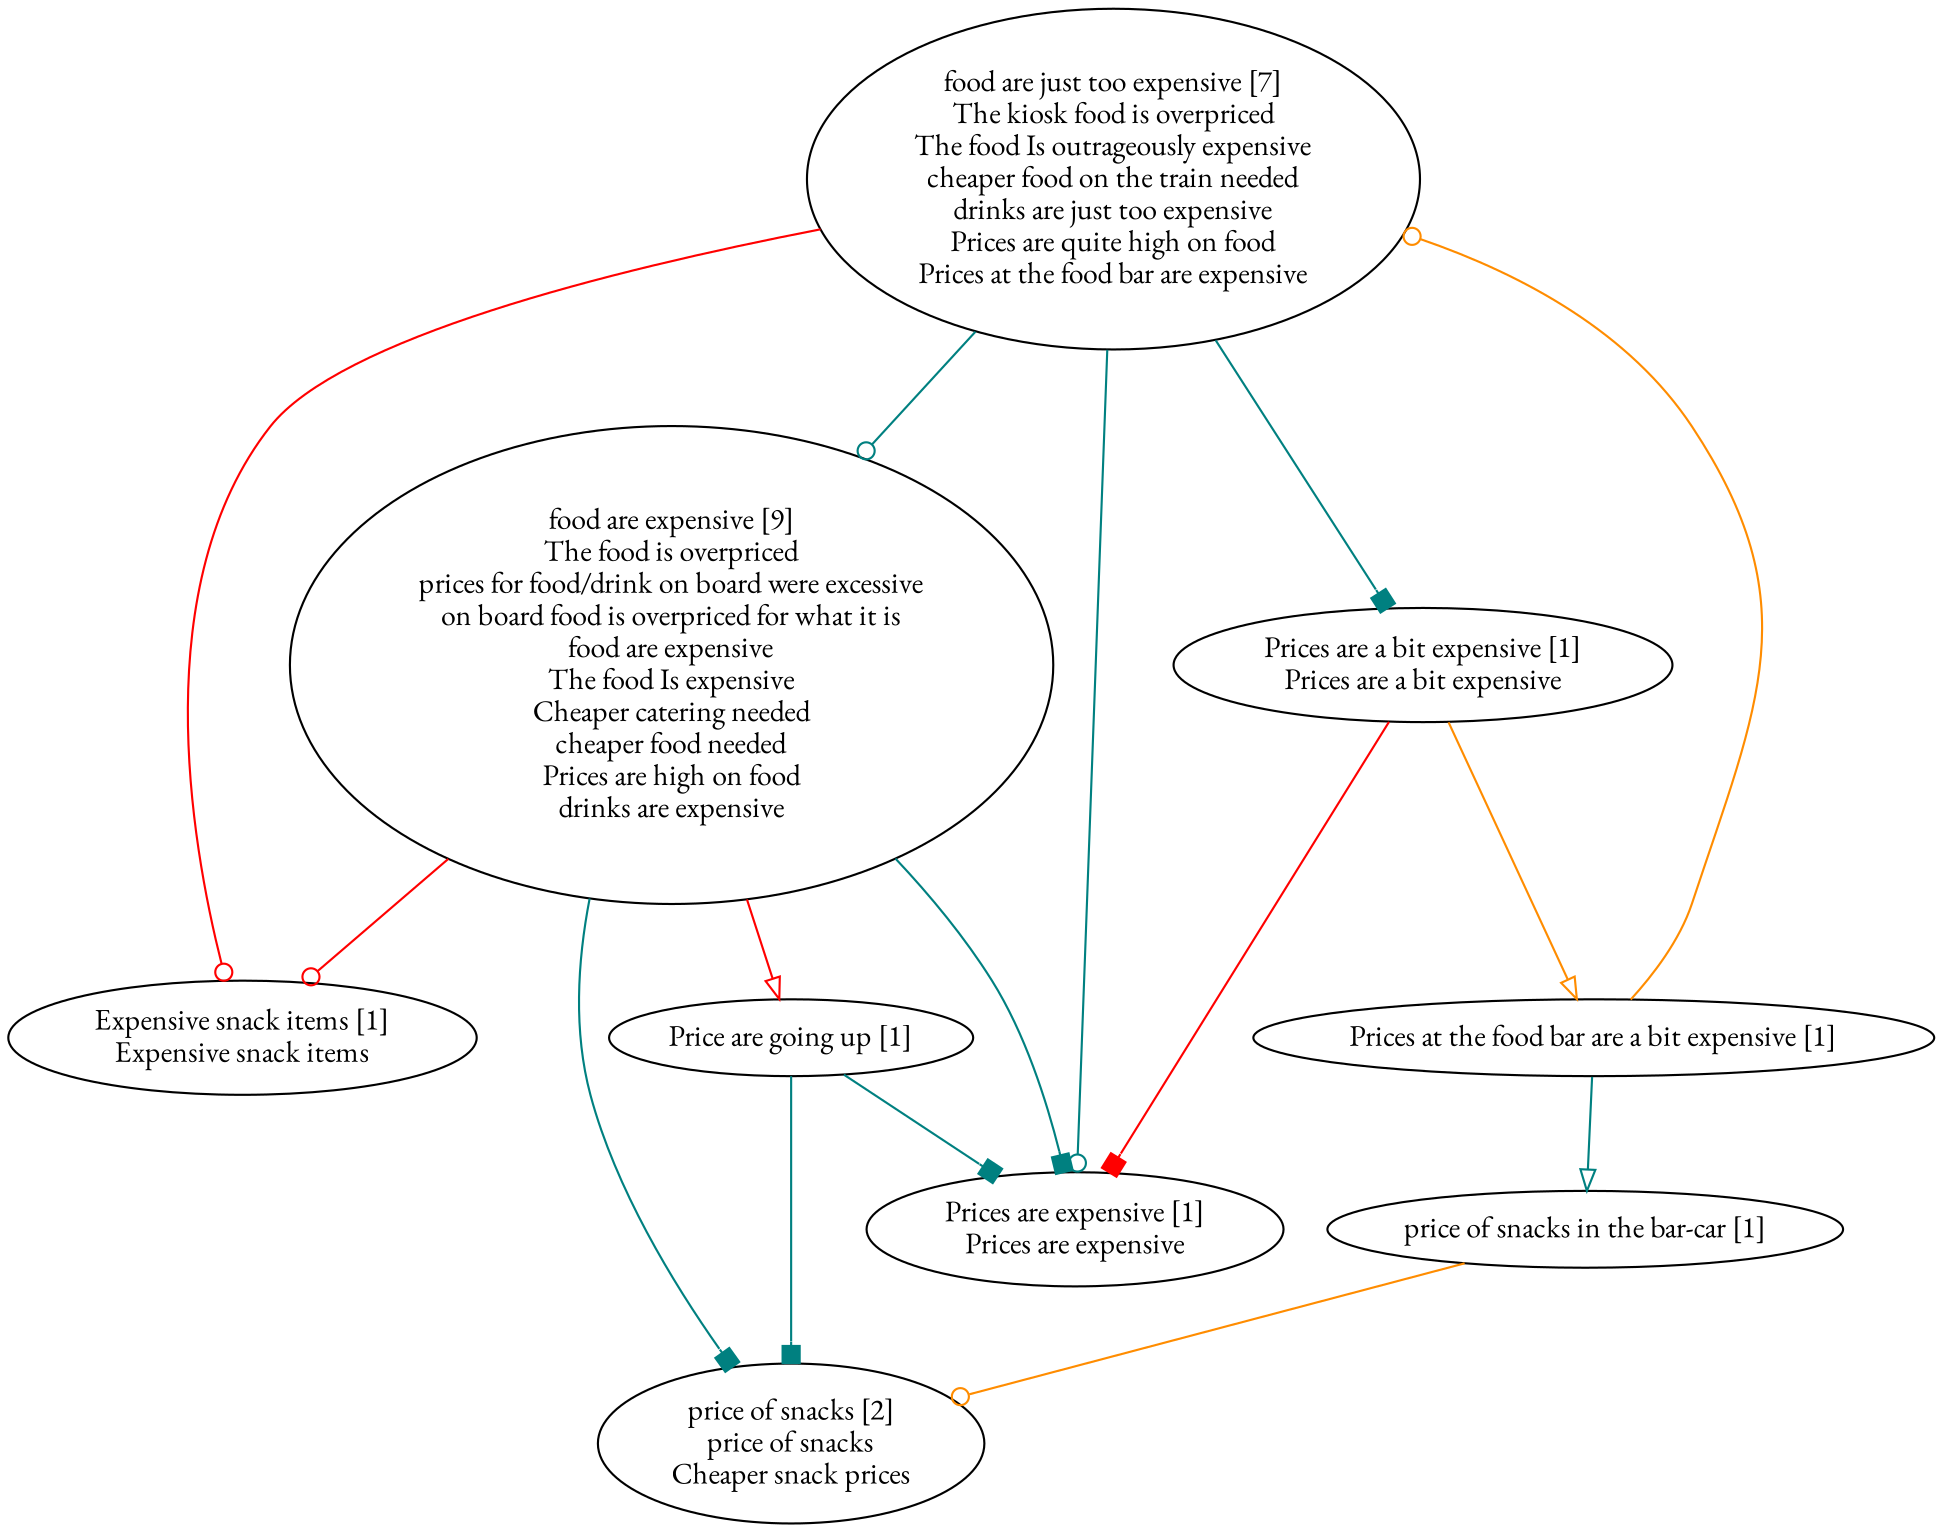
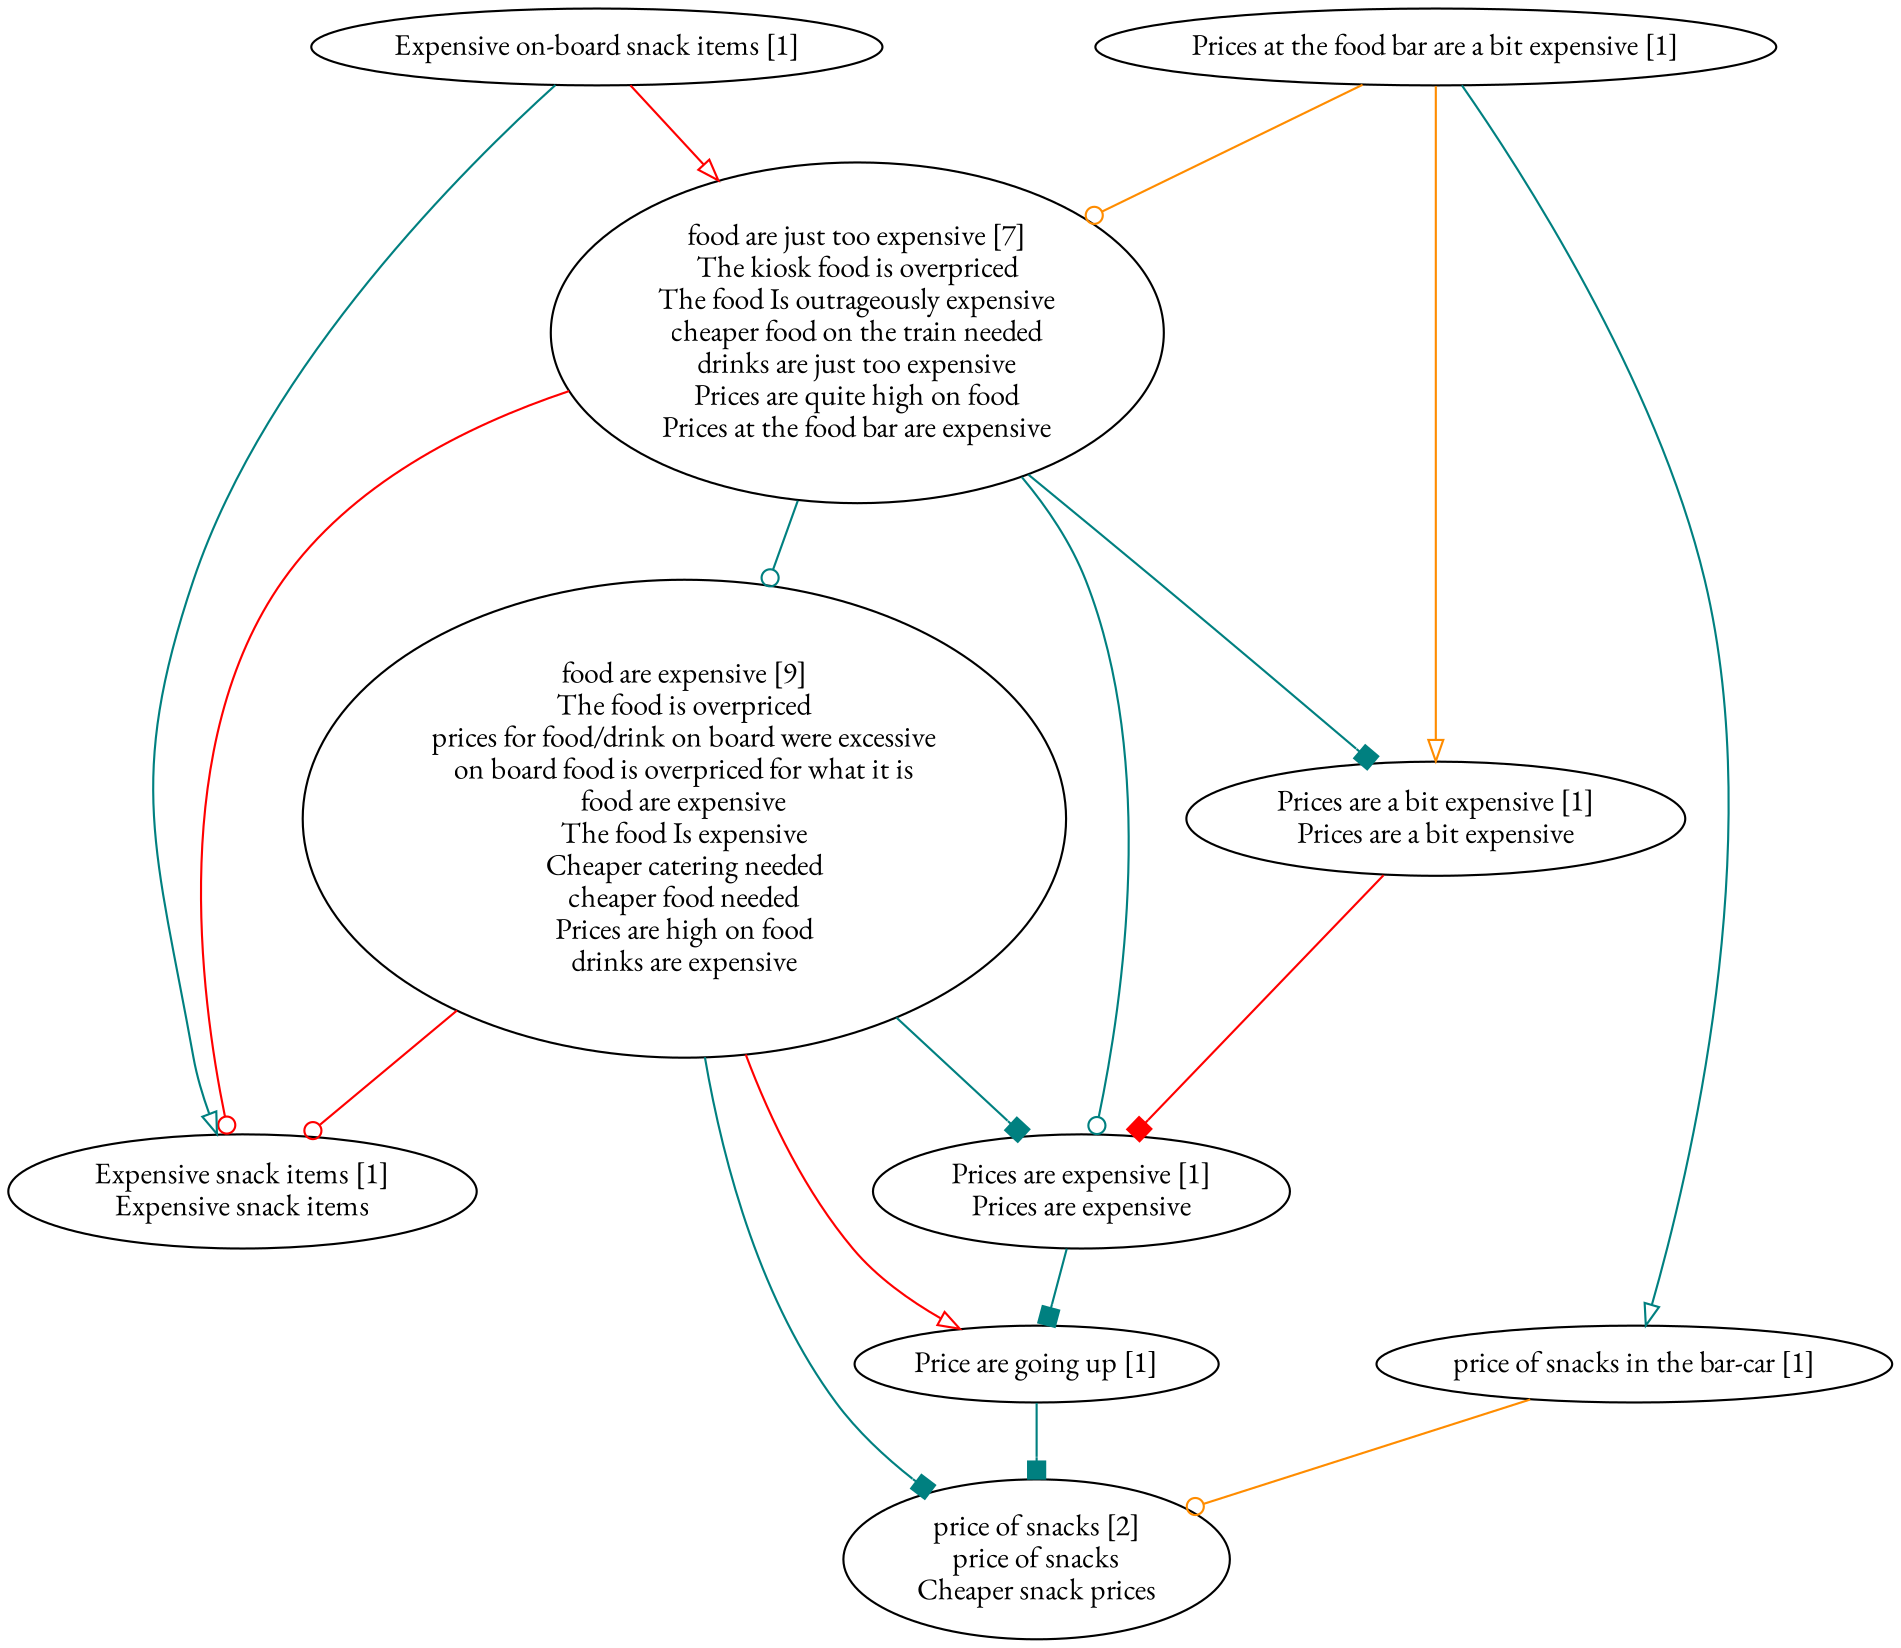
none -> (597, 47)
(1508, 851) -> (1436, 413)
(912, 1119) -> (1059, 1276)
